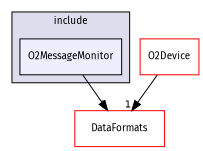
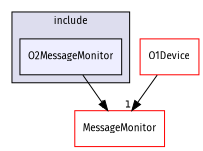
(170, 57) -> (170, 57)
(120, 129) -> (120, 129)
